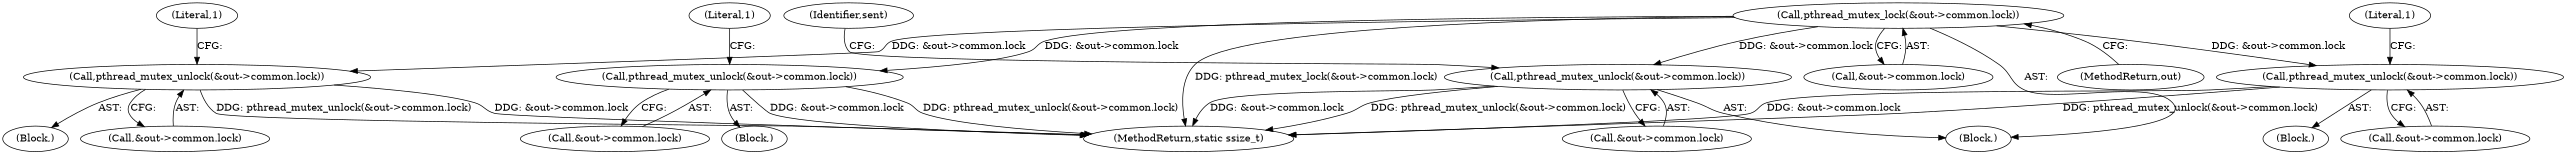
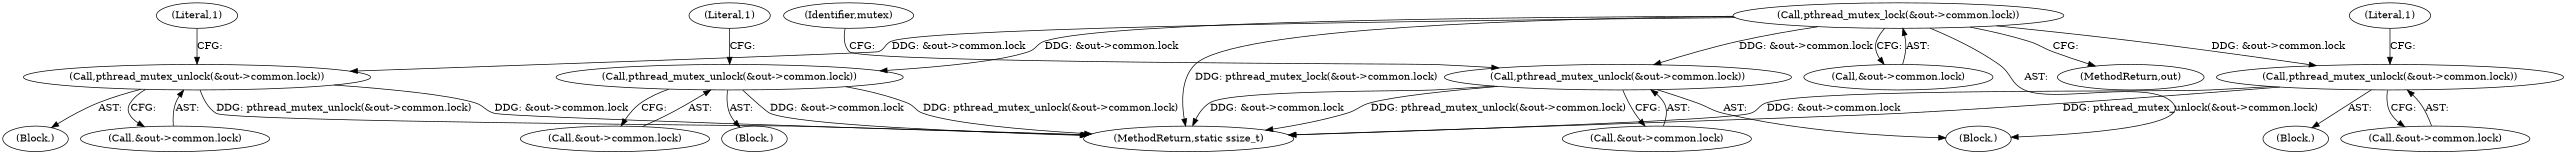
(849, 16) -> (849, 16)
(2080, 39) -> (2030, 42)
